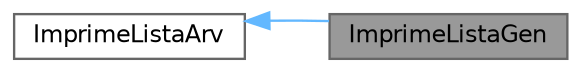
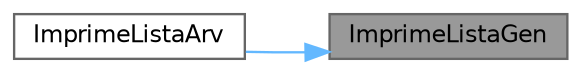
(299, 21) -> (275, 52)
